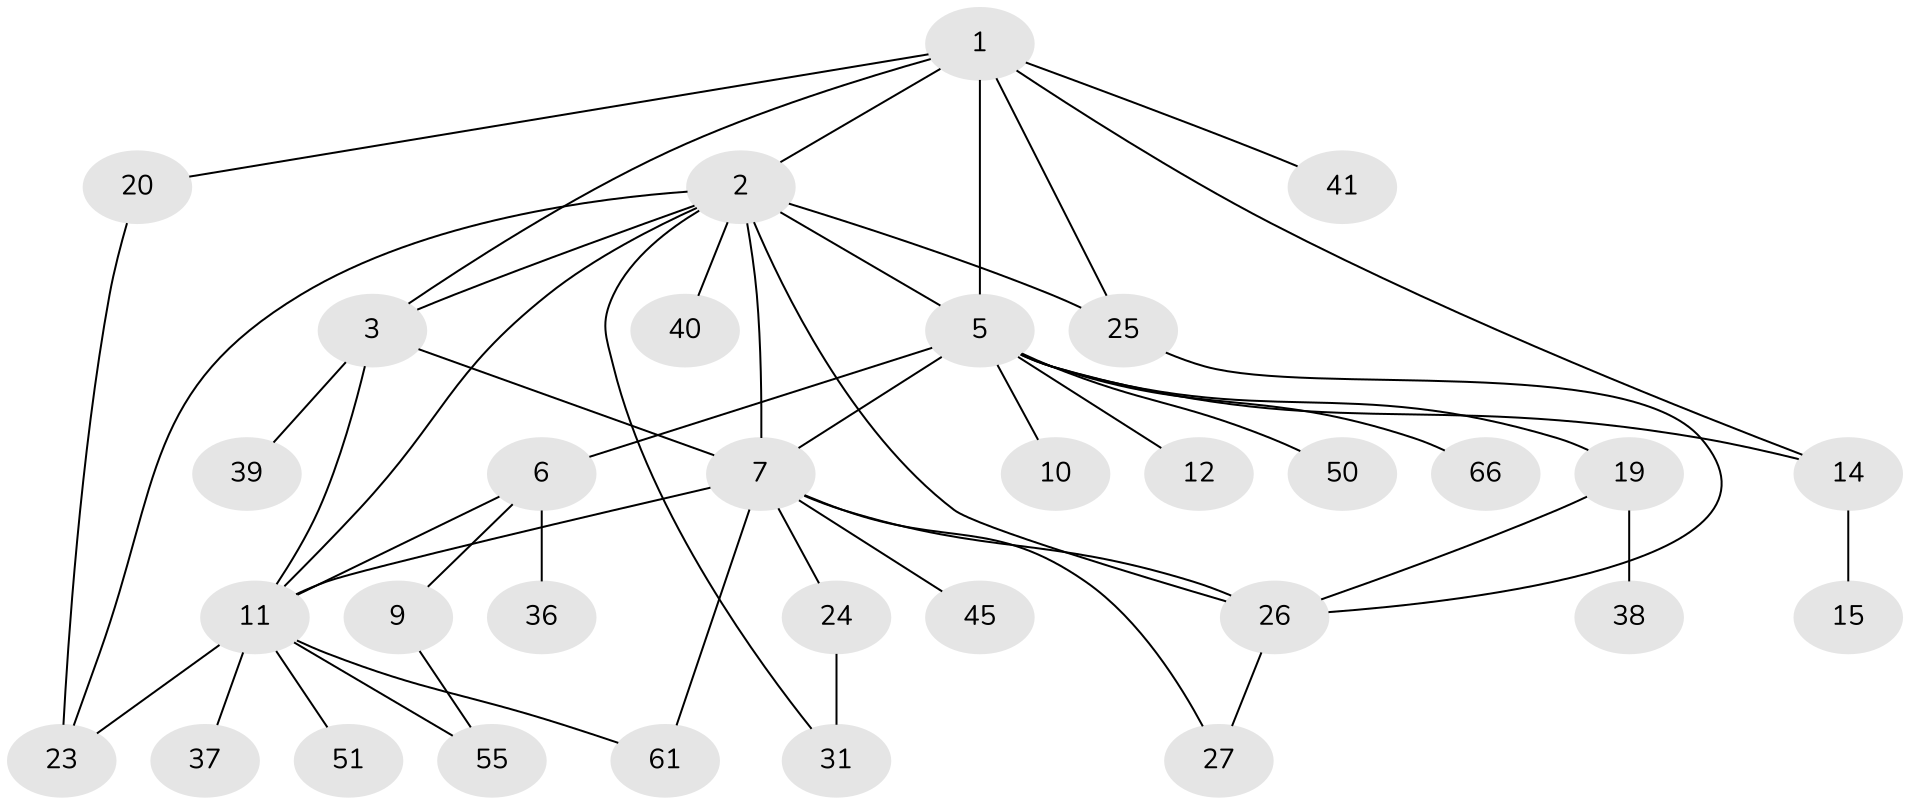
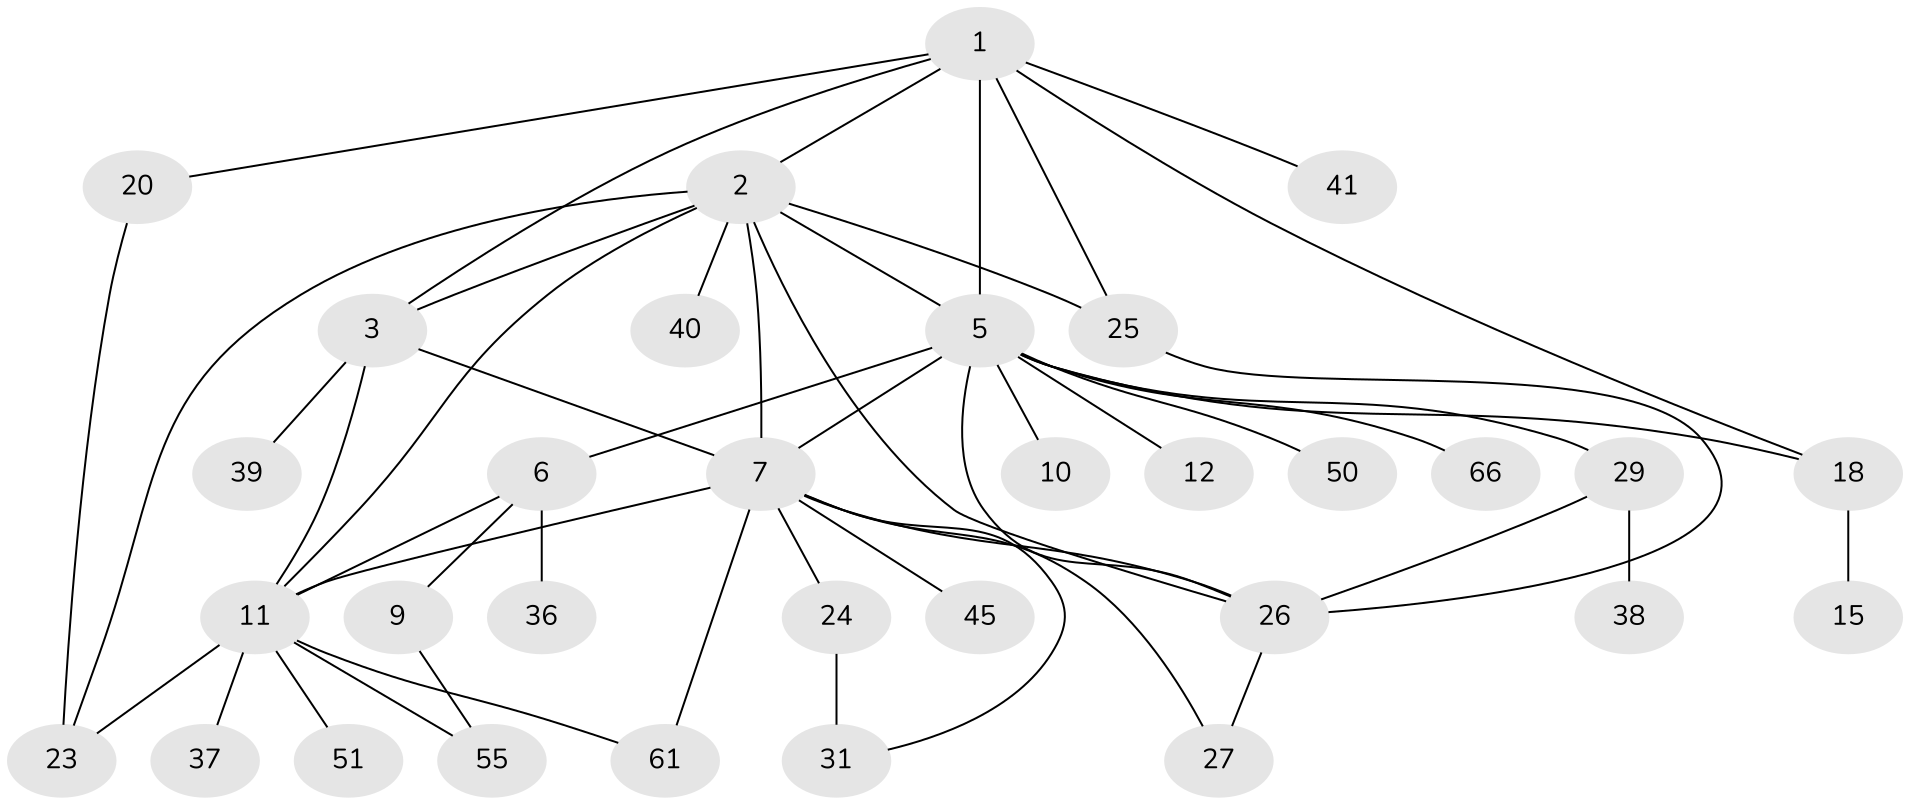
(650, 470) -> (1052, 583)
(1629, 474) -> (1629, 474)
(1848, 474) -> (1848, 474)
none -> (983, 508)
